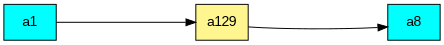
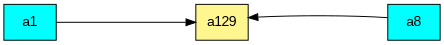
(313, 29) -> (323, 16)
